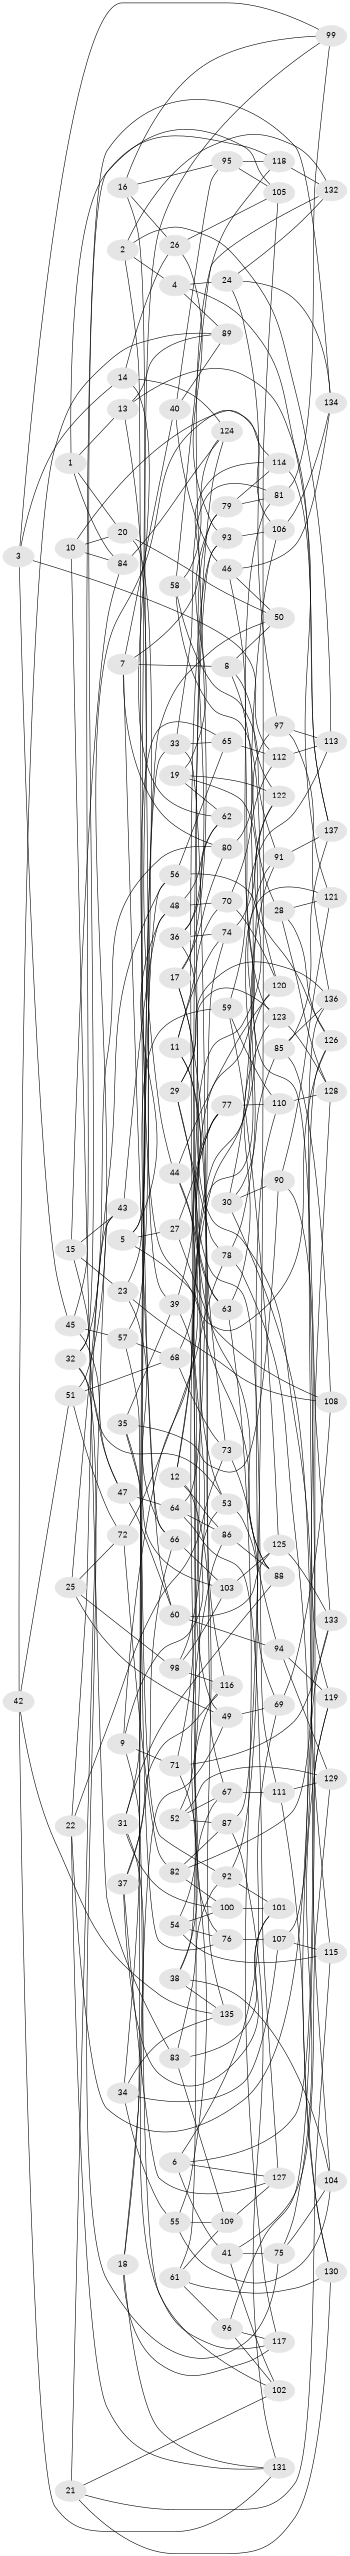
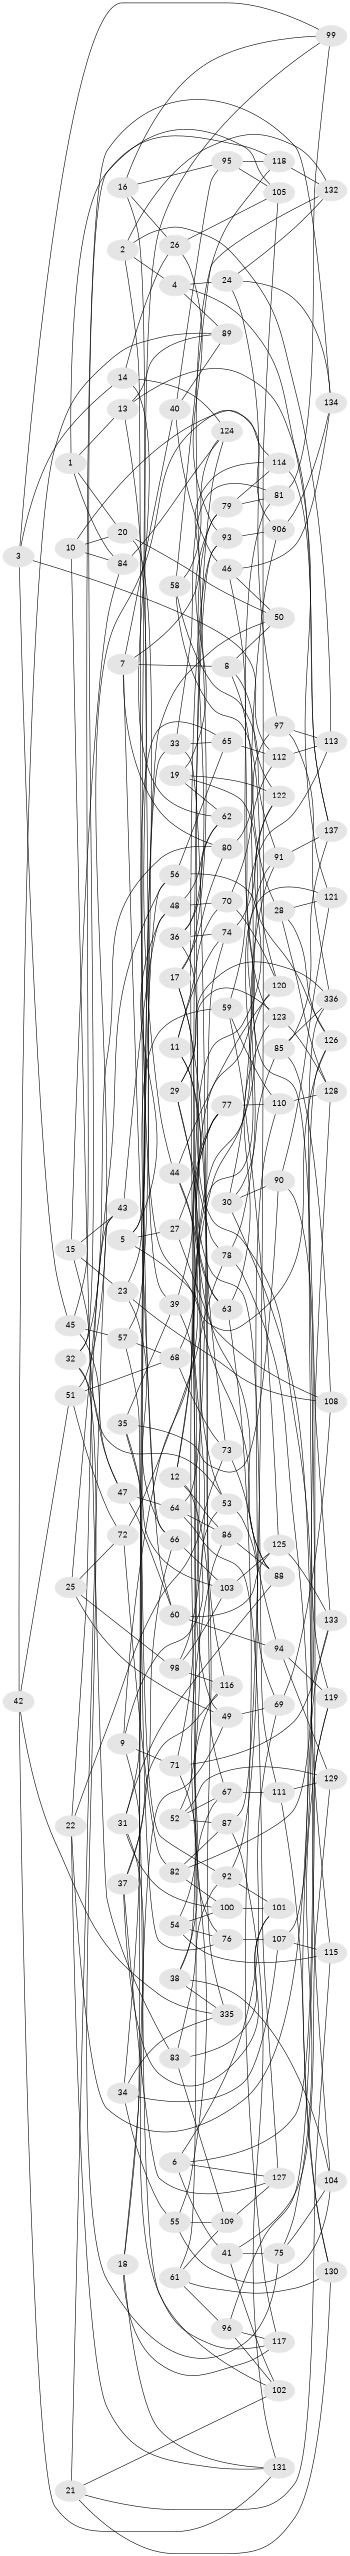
(279, 530) -> (279, 530)
(331, 1000) -> (331, 1000)
(227, 2015) -> (227, 2015)
